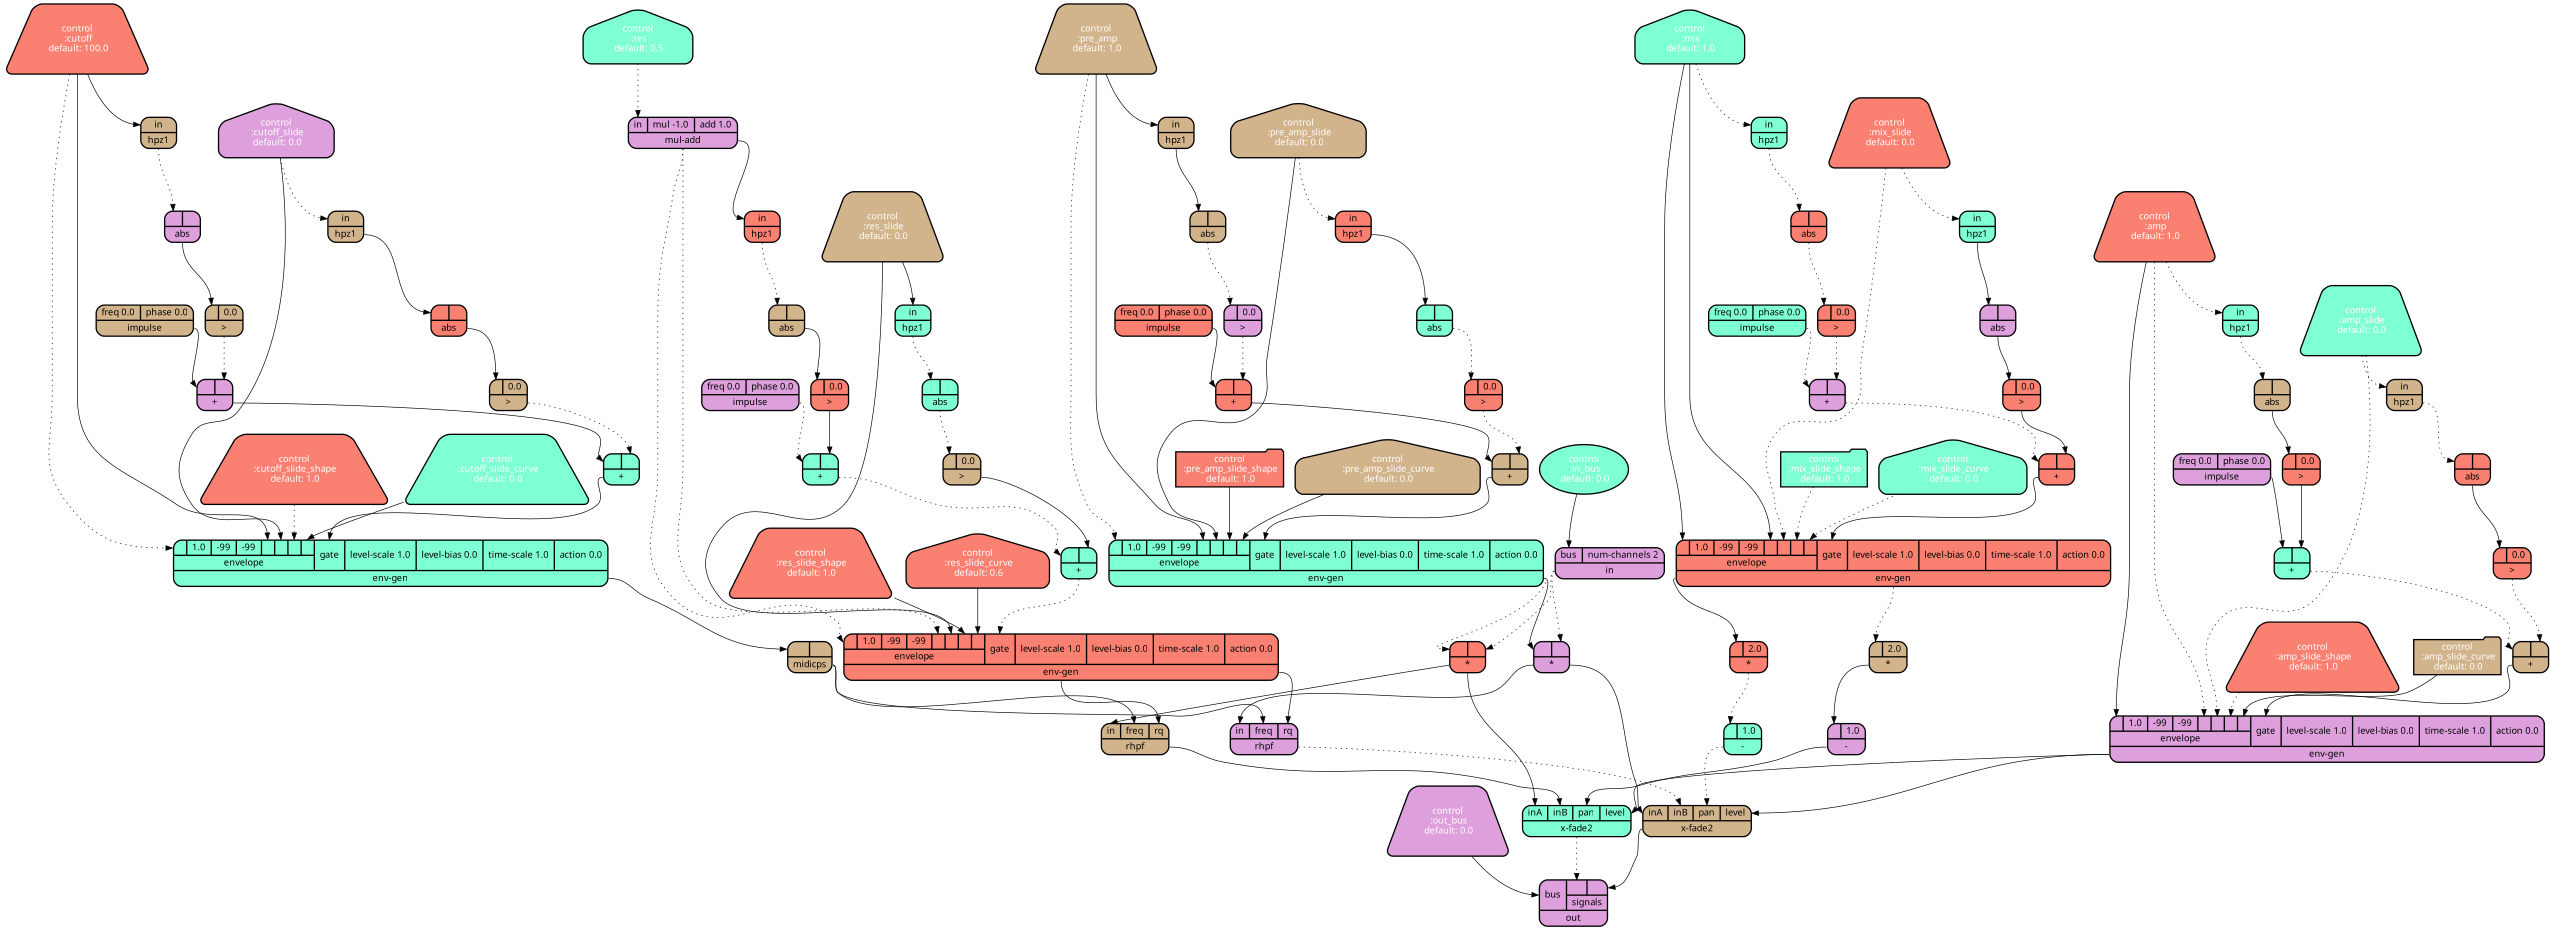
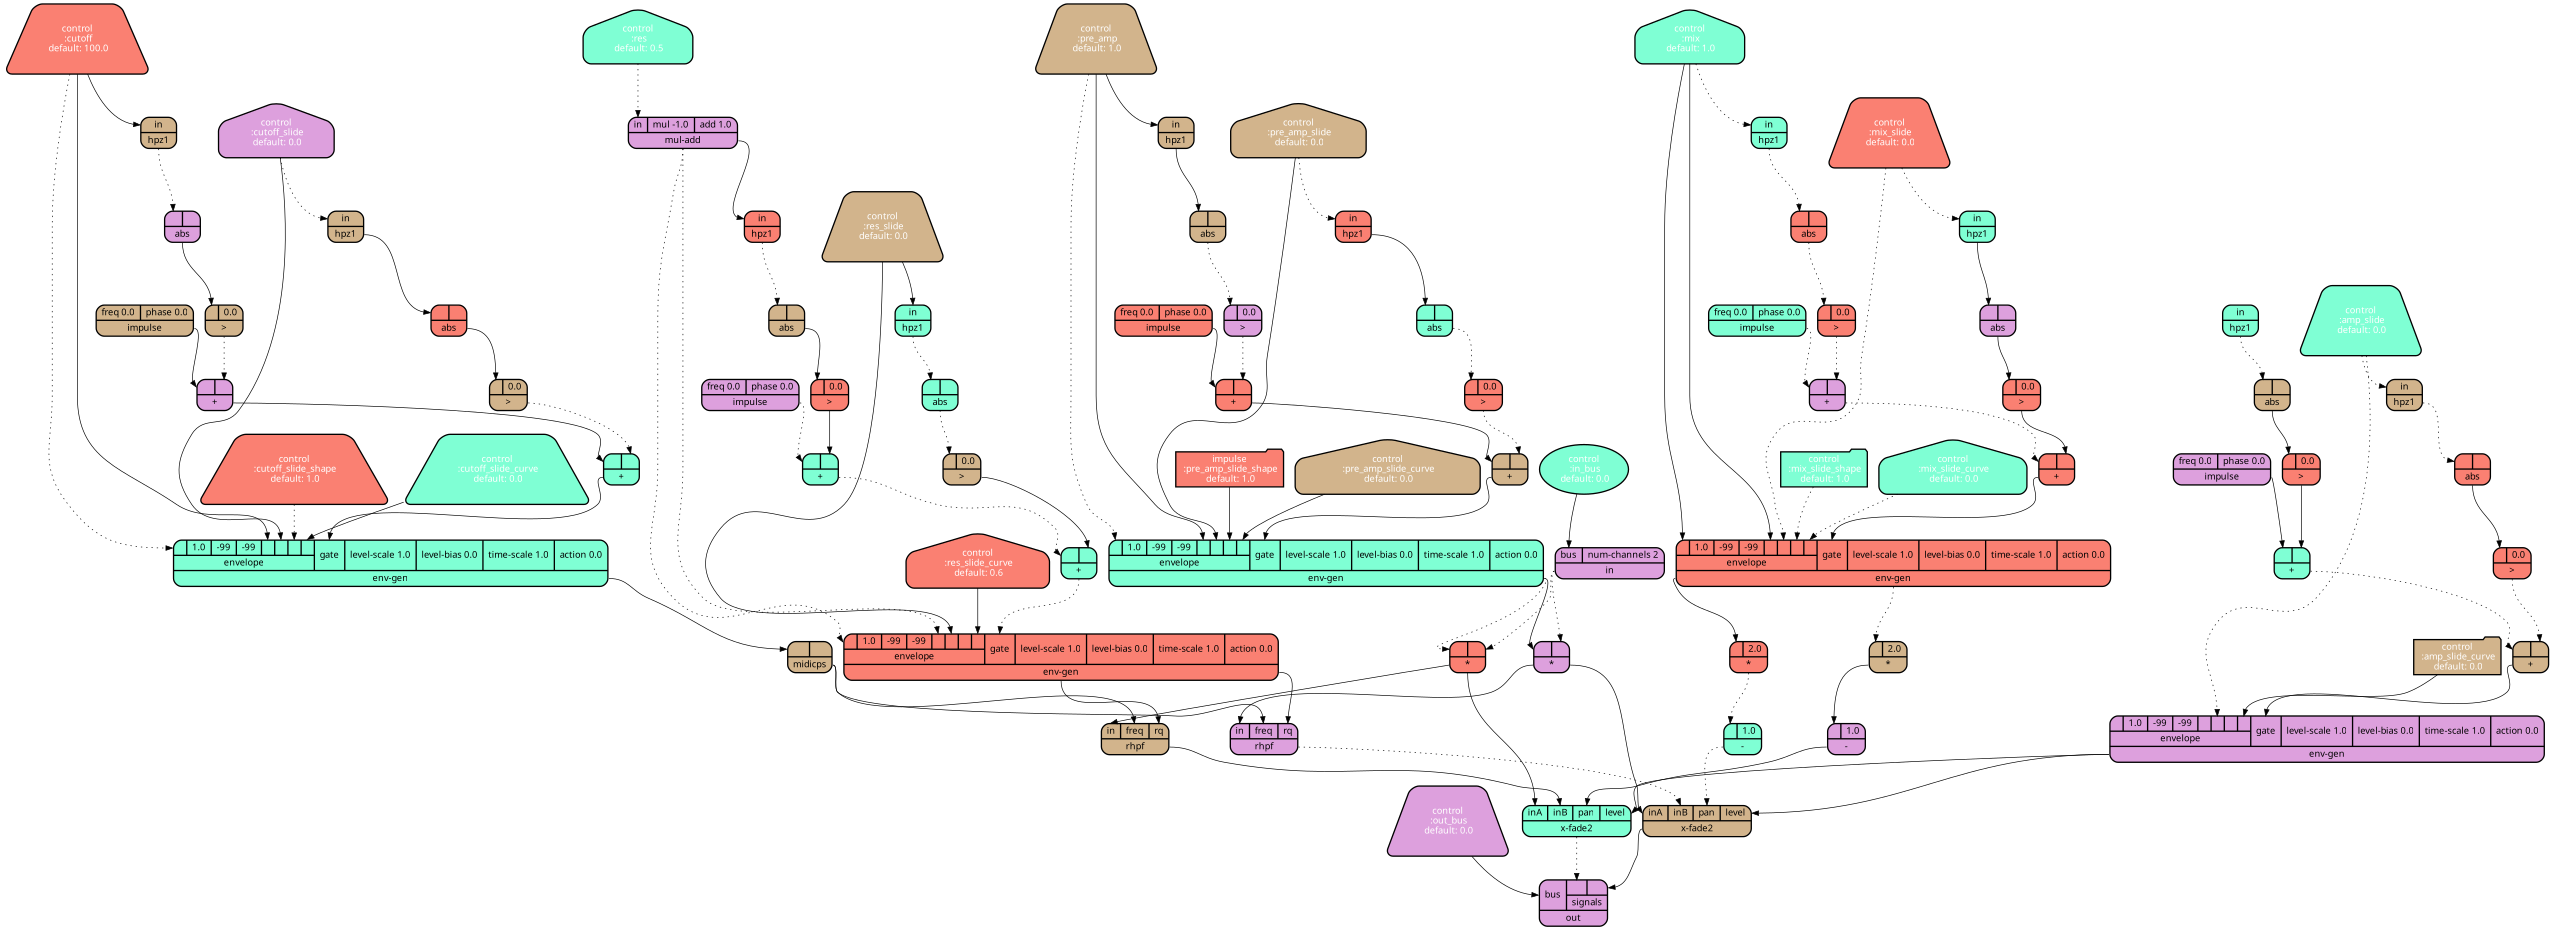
(2155, 227) -> none
(1230, 469) -> (1230, 469)
(811, 563) -> none
(2313, 657) -> none
